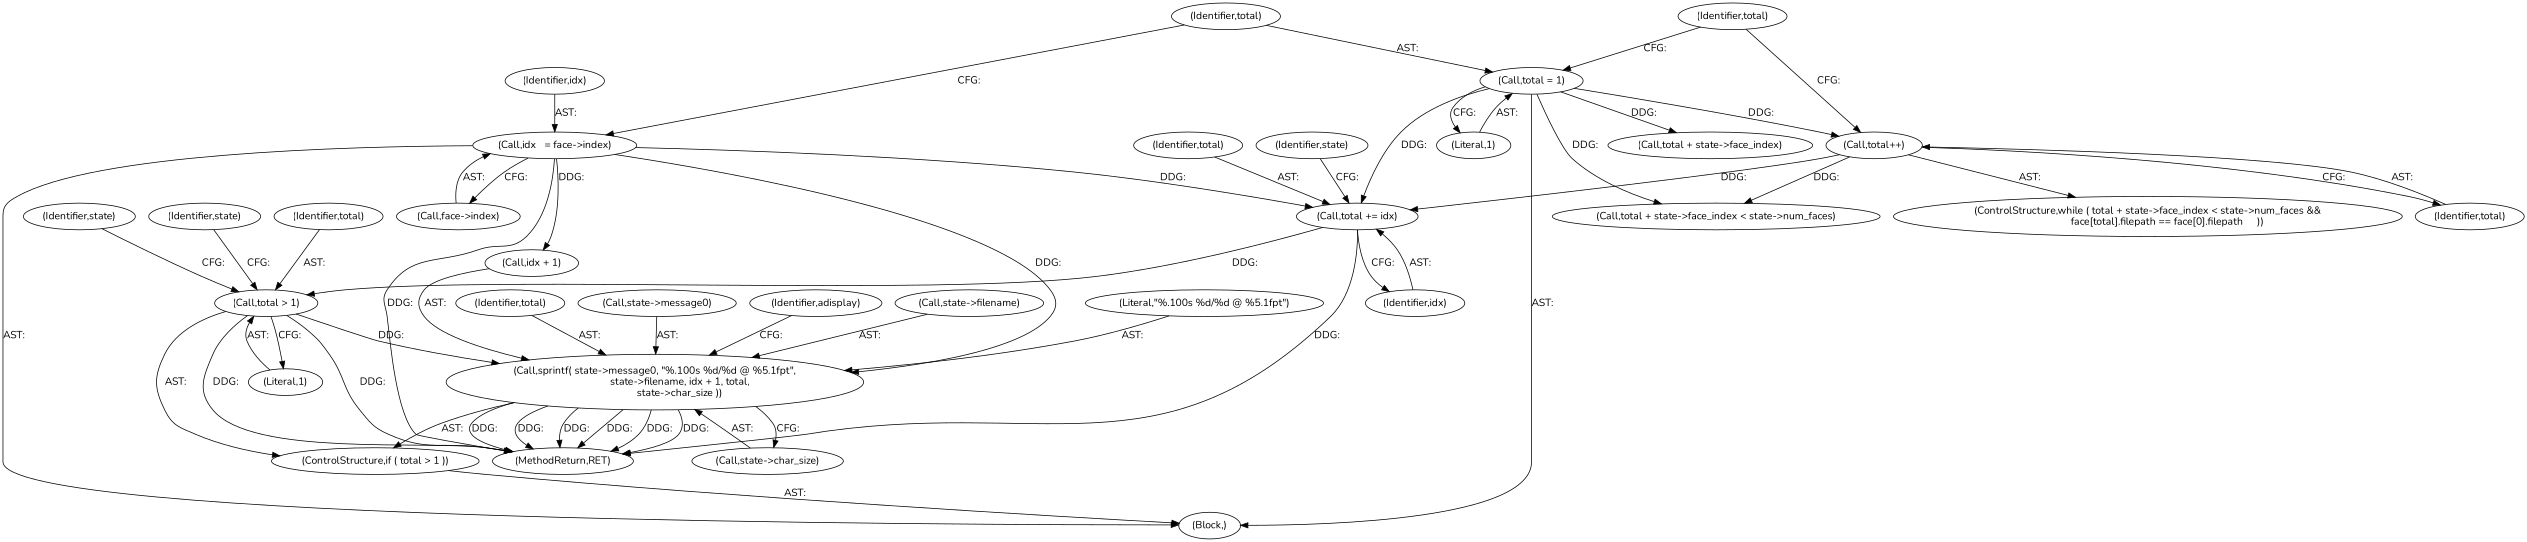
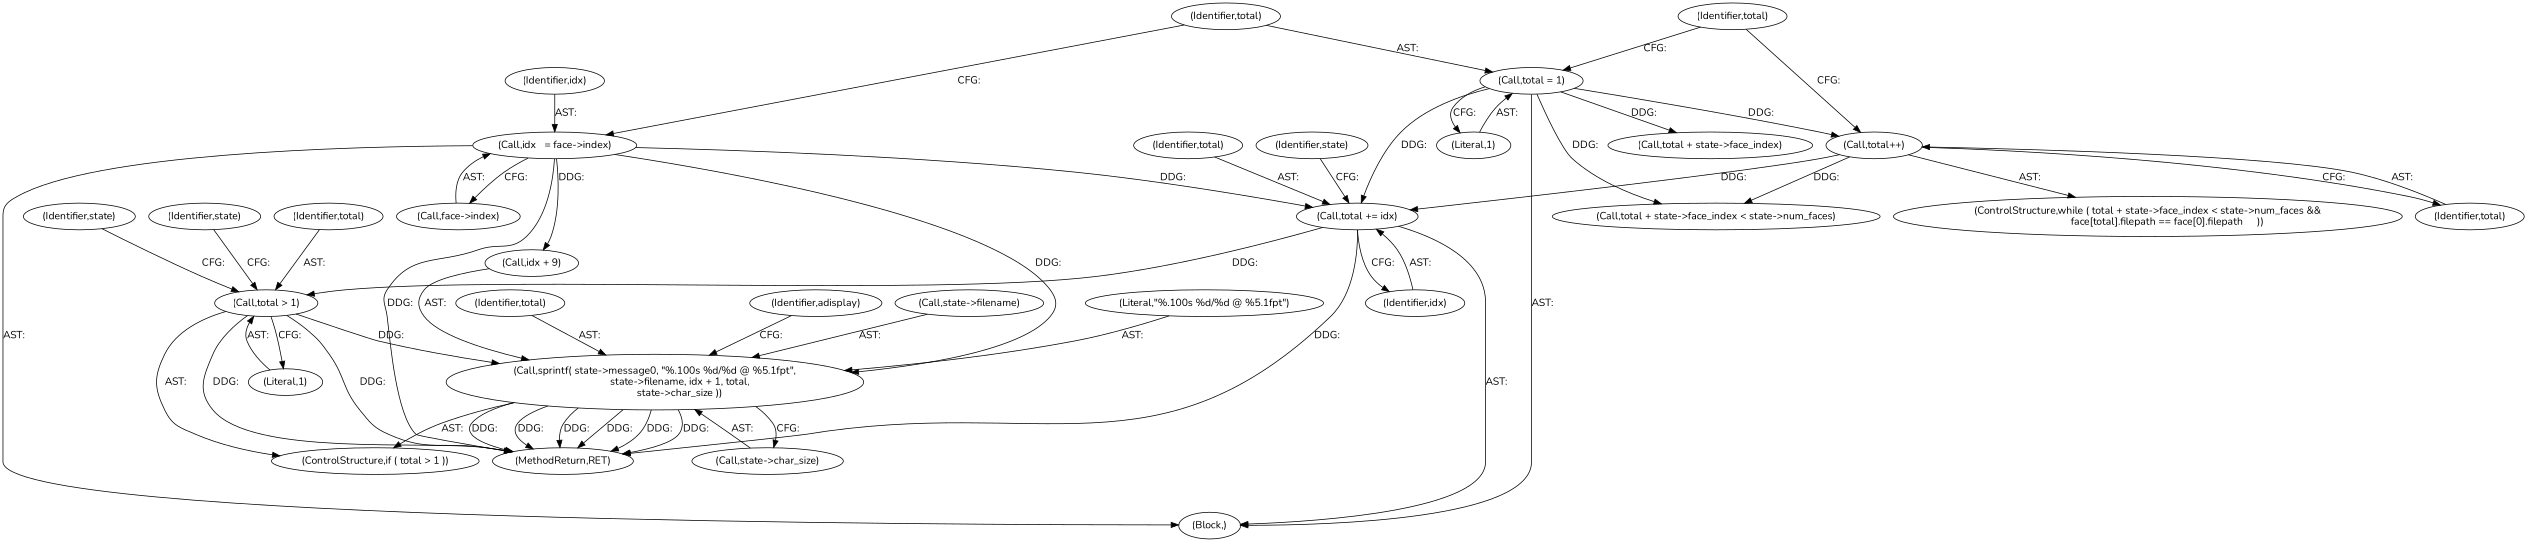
(532, 263) -> (532, 263)
(657, 303) -> none
(810, 500) -> (1486, 448)
